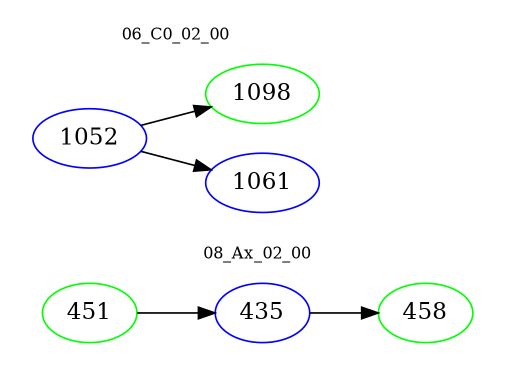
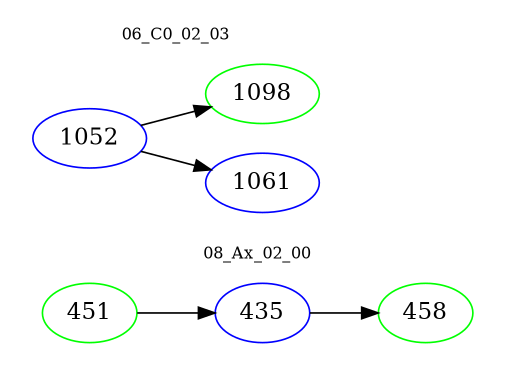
(176, 35) -> (176, 35)
